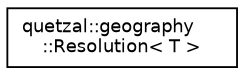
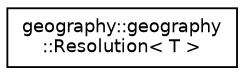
(122, 38) -> (122, 38)
